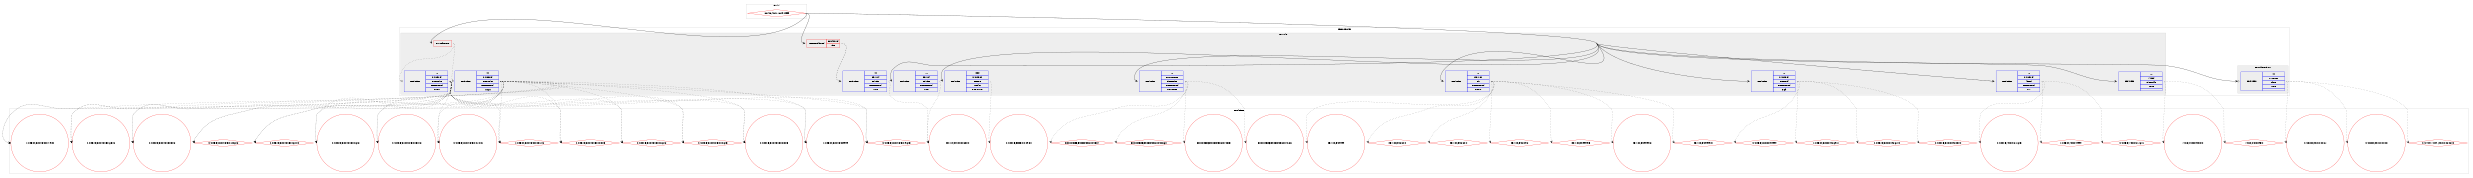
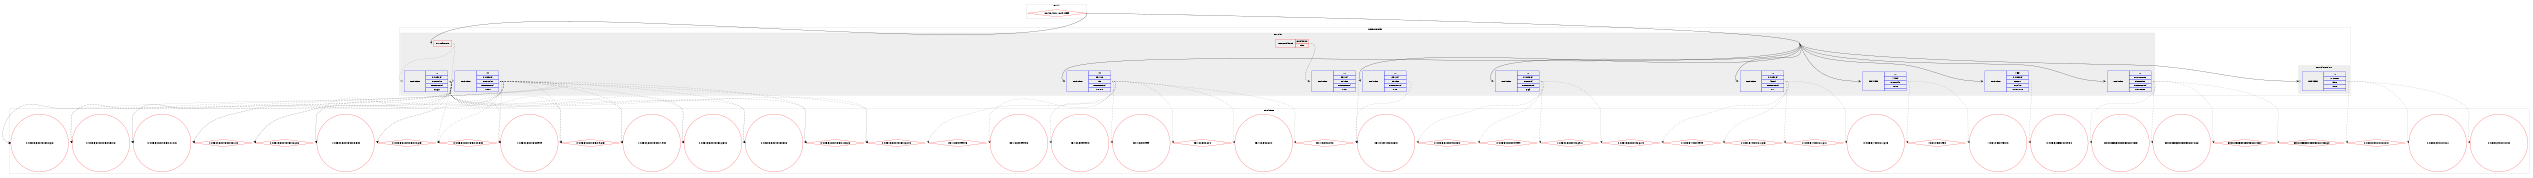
(806, 26) -> none
(1458, 143) -> (1264, 143)
(1703, 143) -> (1080, 143)
none -> (1753, 143)
(2438, 143) -> (2376, 143)
